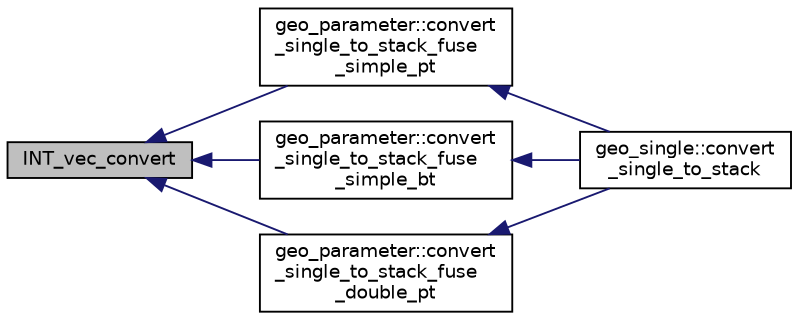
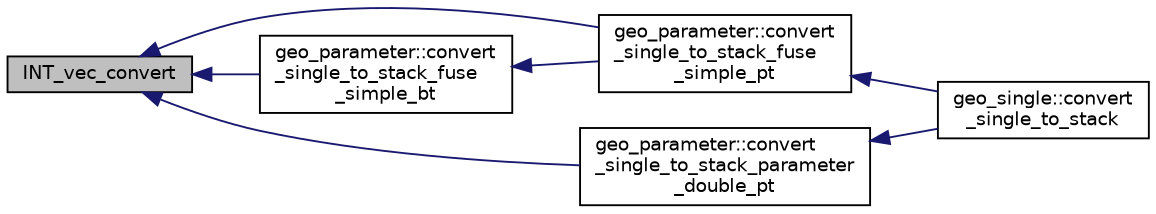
(556, 160) -> (565, 63)
(386, 273) -> (725, 167)
